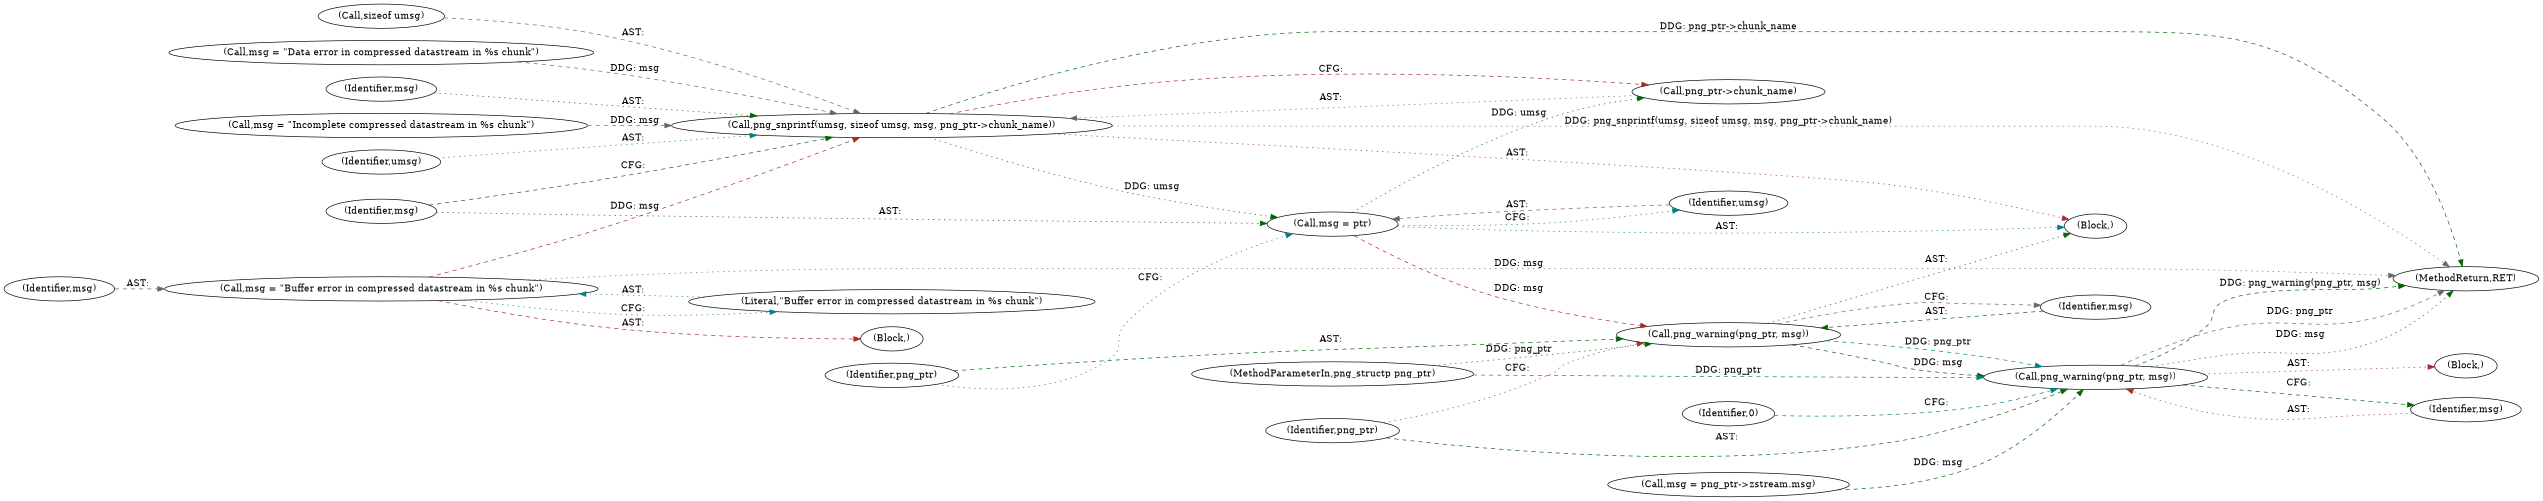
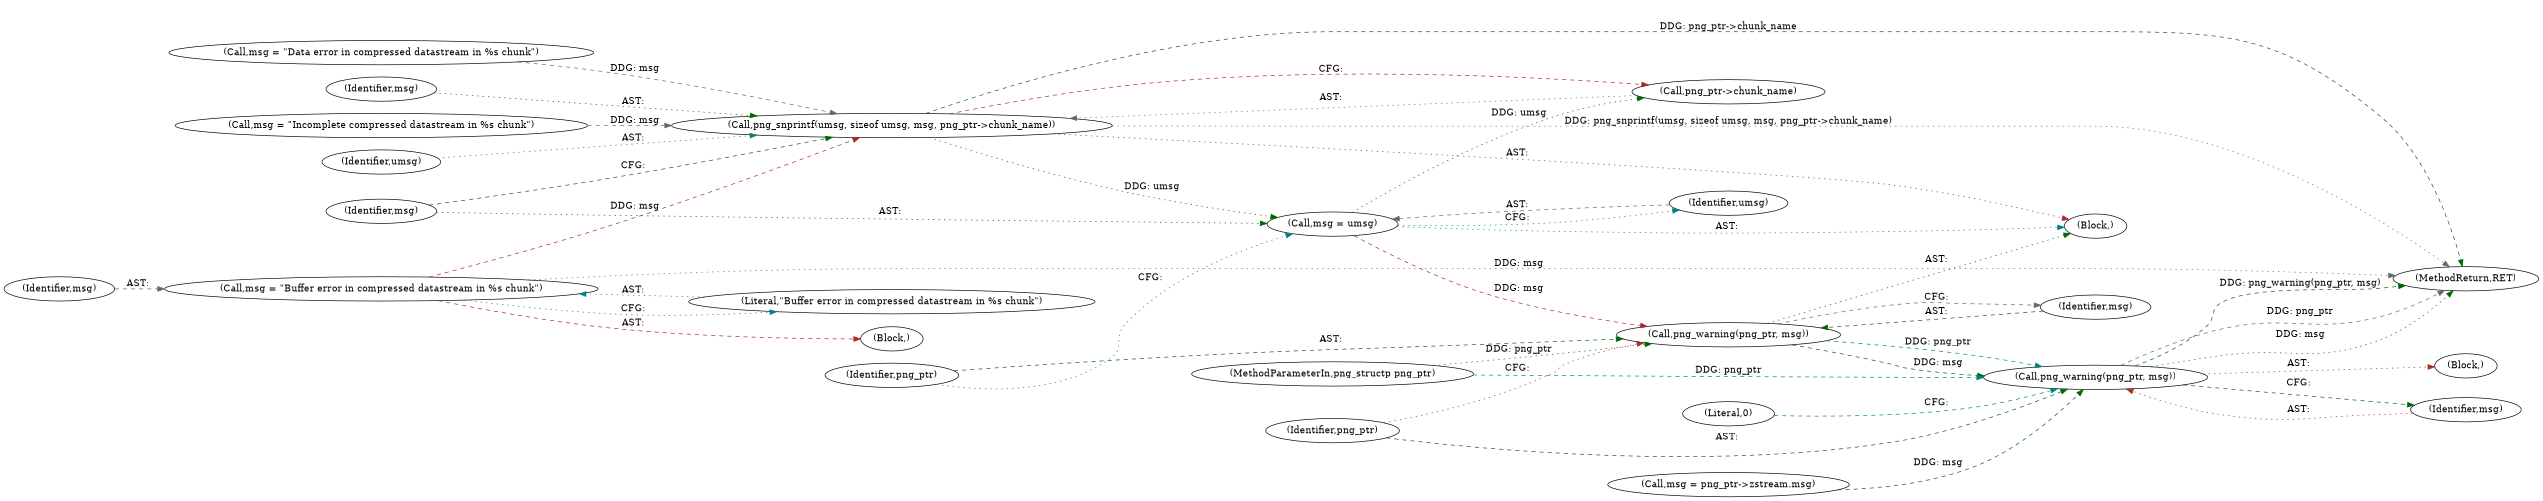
(381, 16) -> none
(1333, 224) -> (1333, 224)
(1729, 414) -> (1729, 414)
